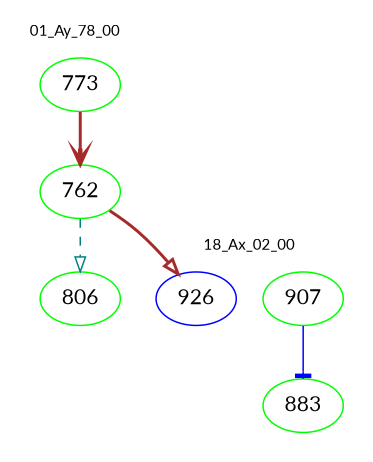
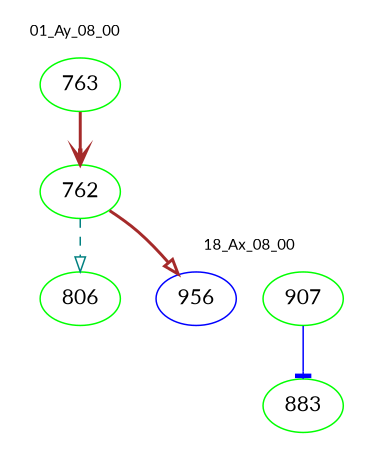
(75, 32) -> (75, 32)
(80, 85) -> (80, 85)
(250, 246) -> (250, 246)
(196, 299) -> (196, 299)
